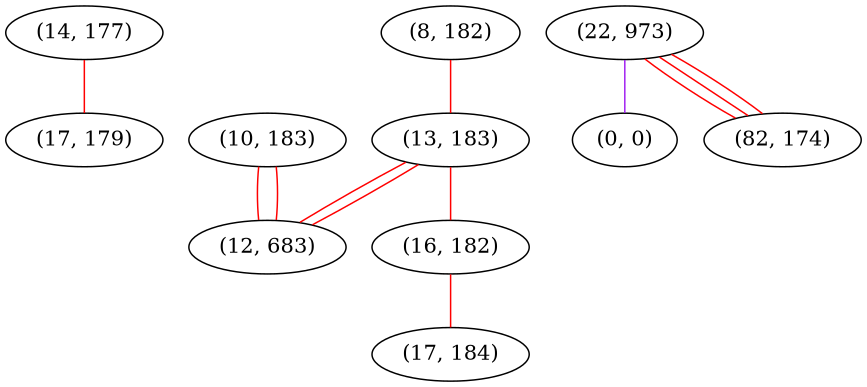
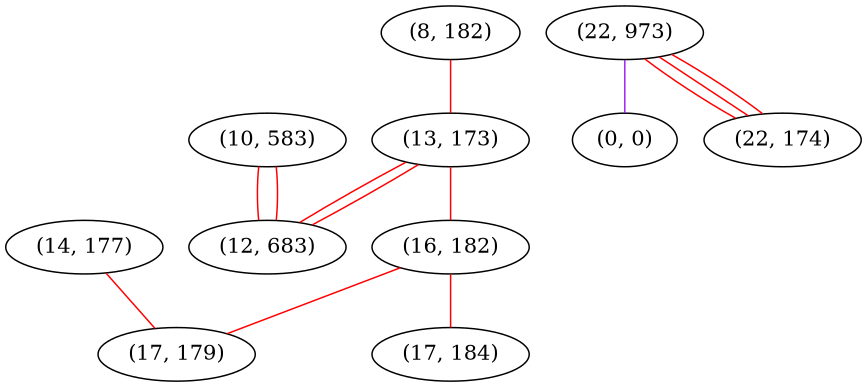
(267, 140) -> (267, 140)
(451, 140) -> (451, 140)
(783, 140) -> (783, 140)
none -> (314, 301)
